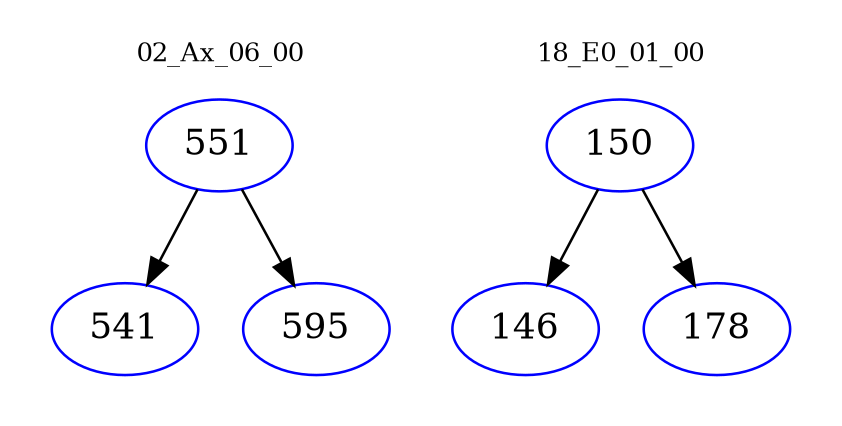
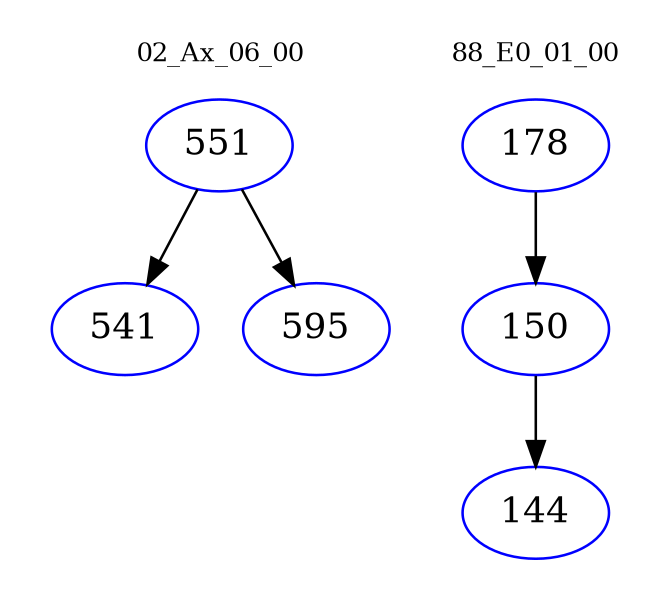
(621, 55) -> (536, 55)
(662, 226) -> (536, 225)
(526, 329) -> (536, 513)
